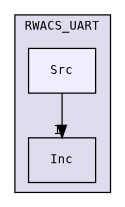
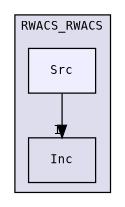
(63, 27) -> (63, 27)
